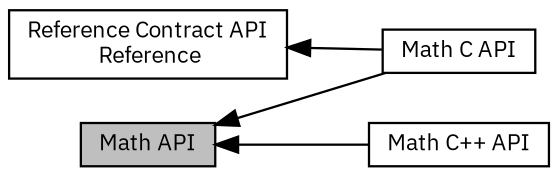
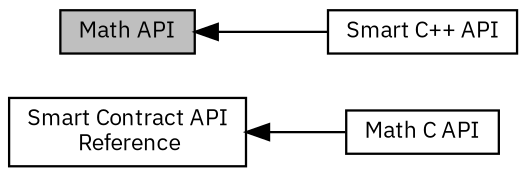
(148, 44) -> (128, 132)
(311, 96) -> none
(459, 145) -> (423, 32)
